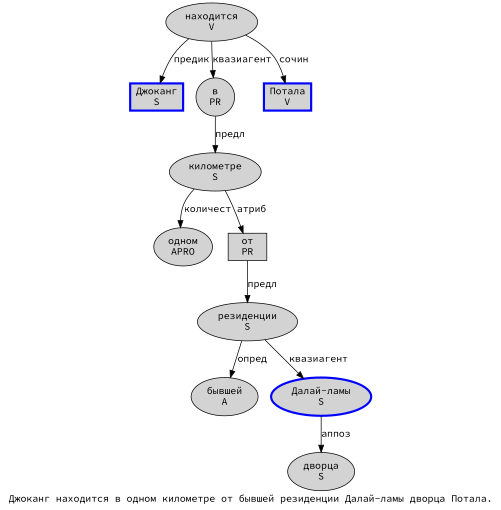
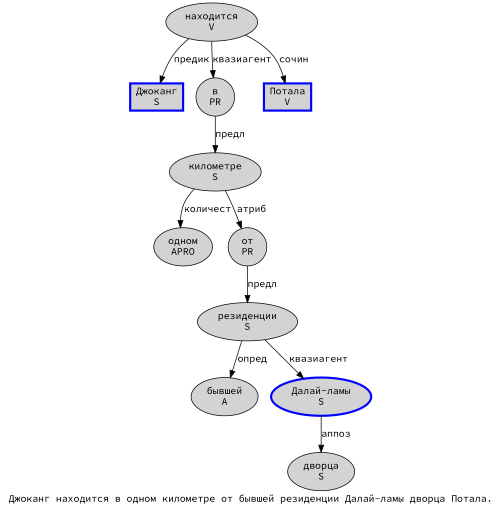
(247, 247) -> (247, 247)
